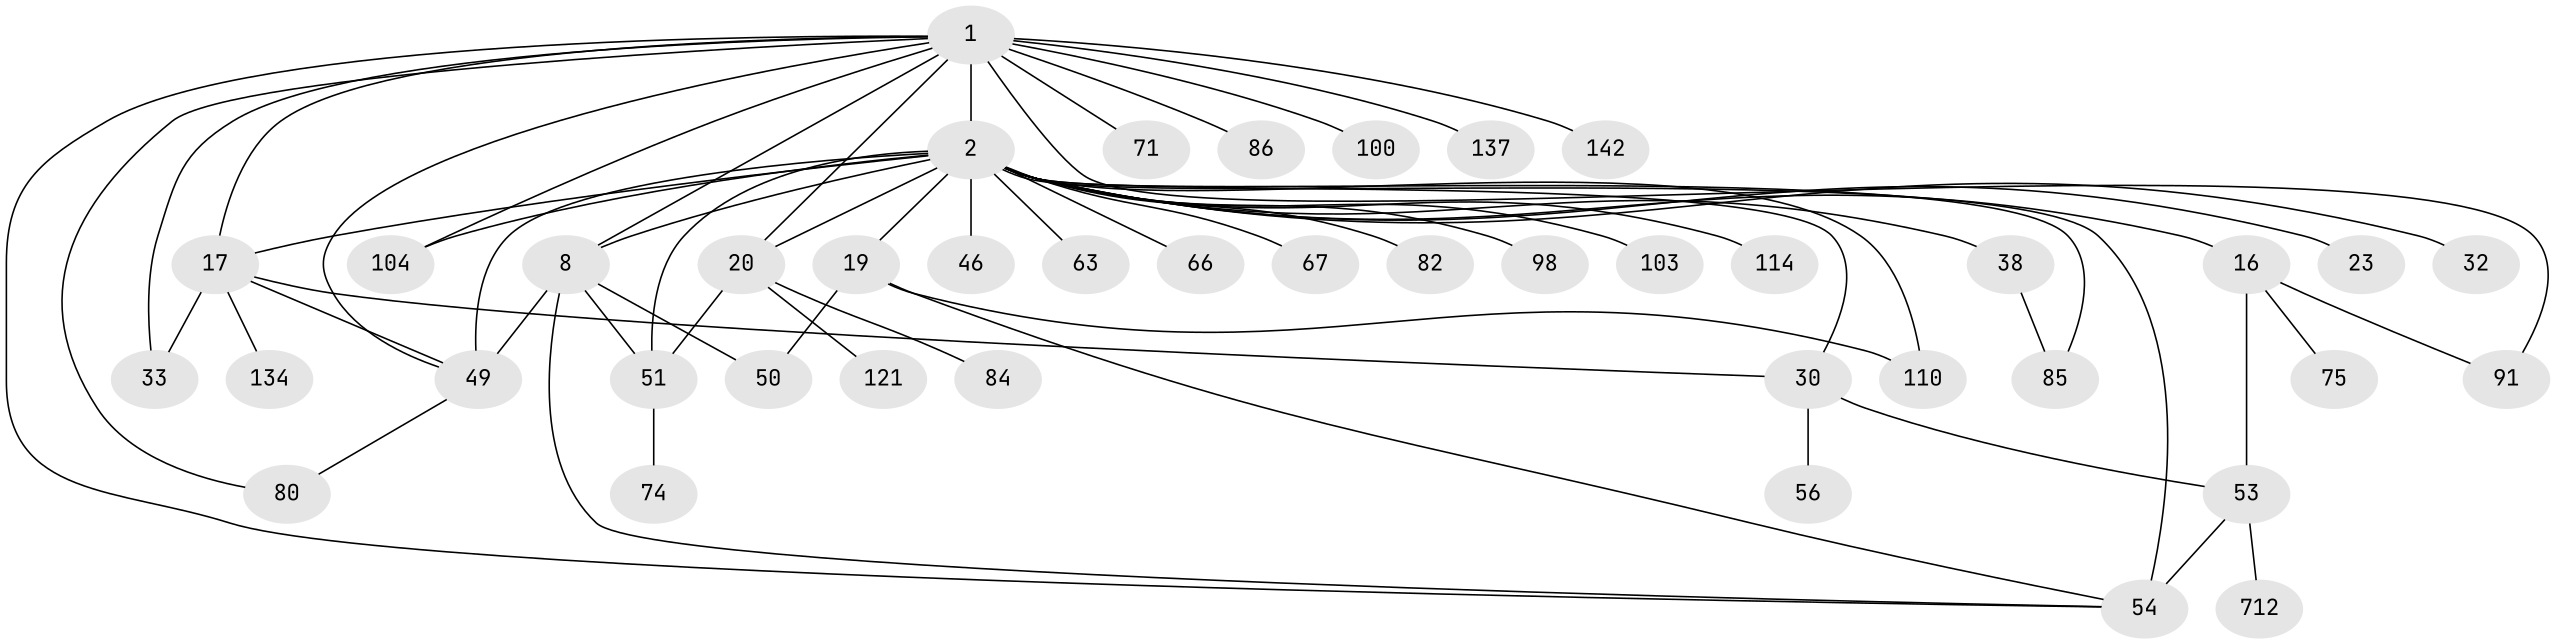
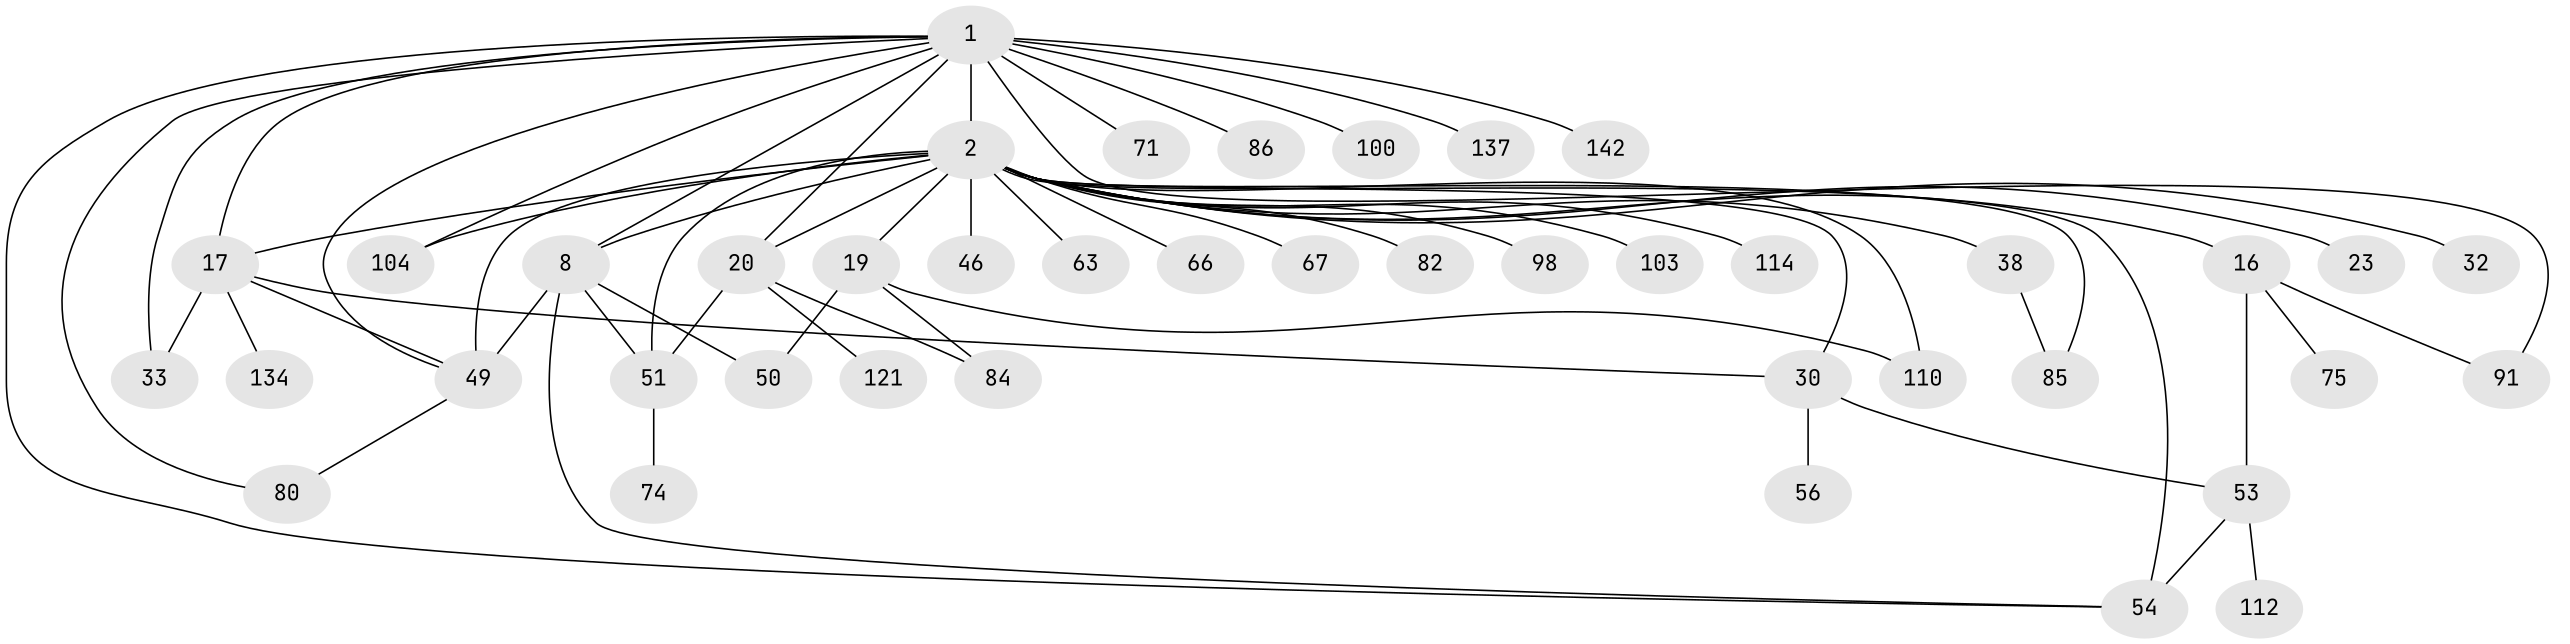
(1491, 462) -> (927, 322)
(2259, 609) -> (2259, 609)
